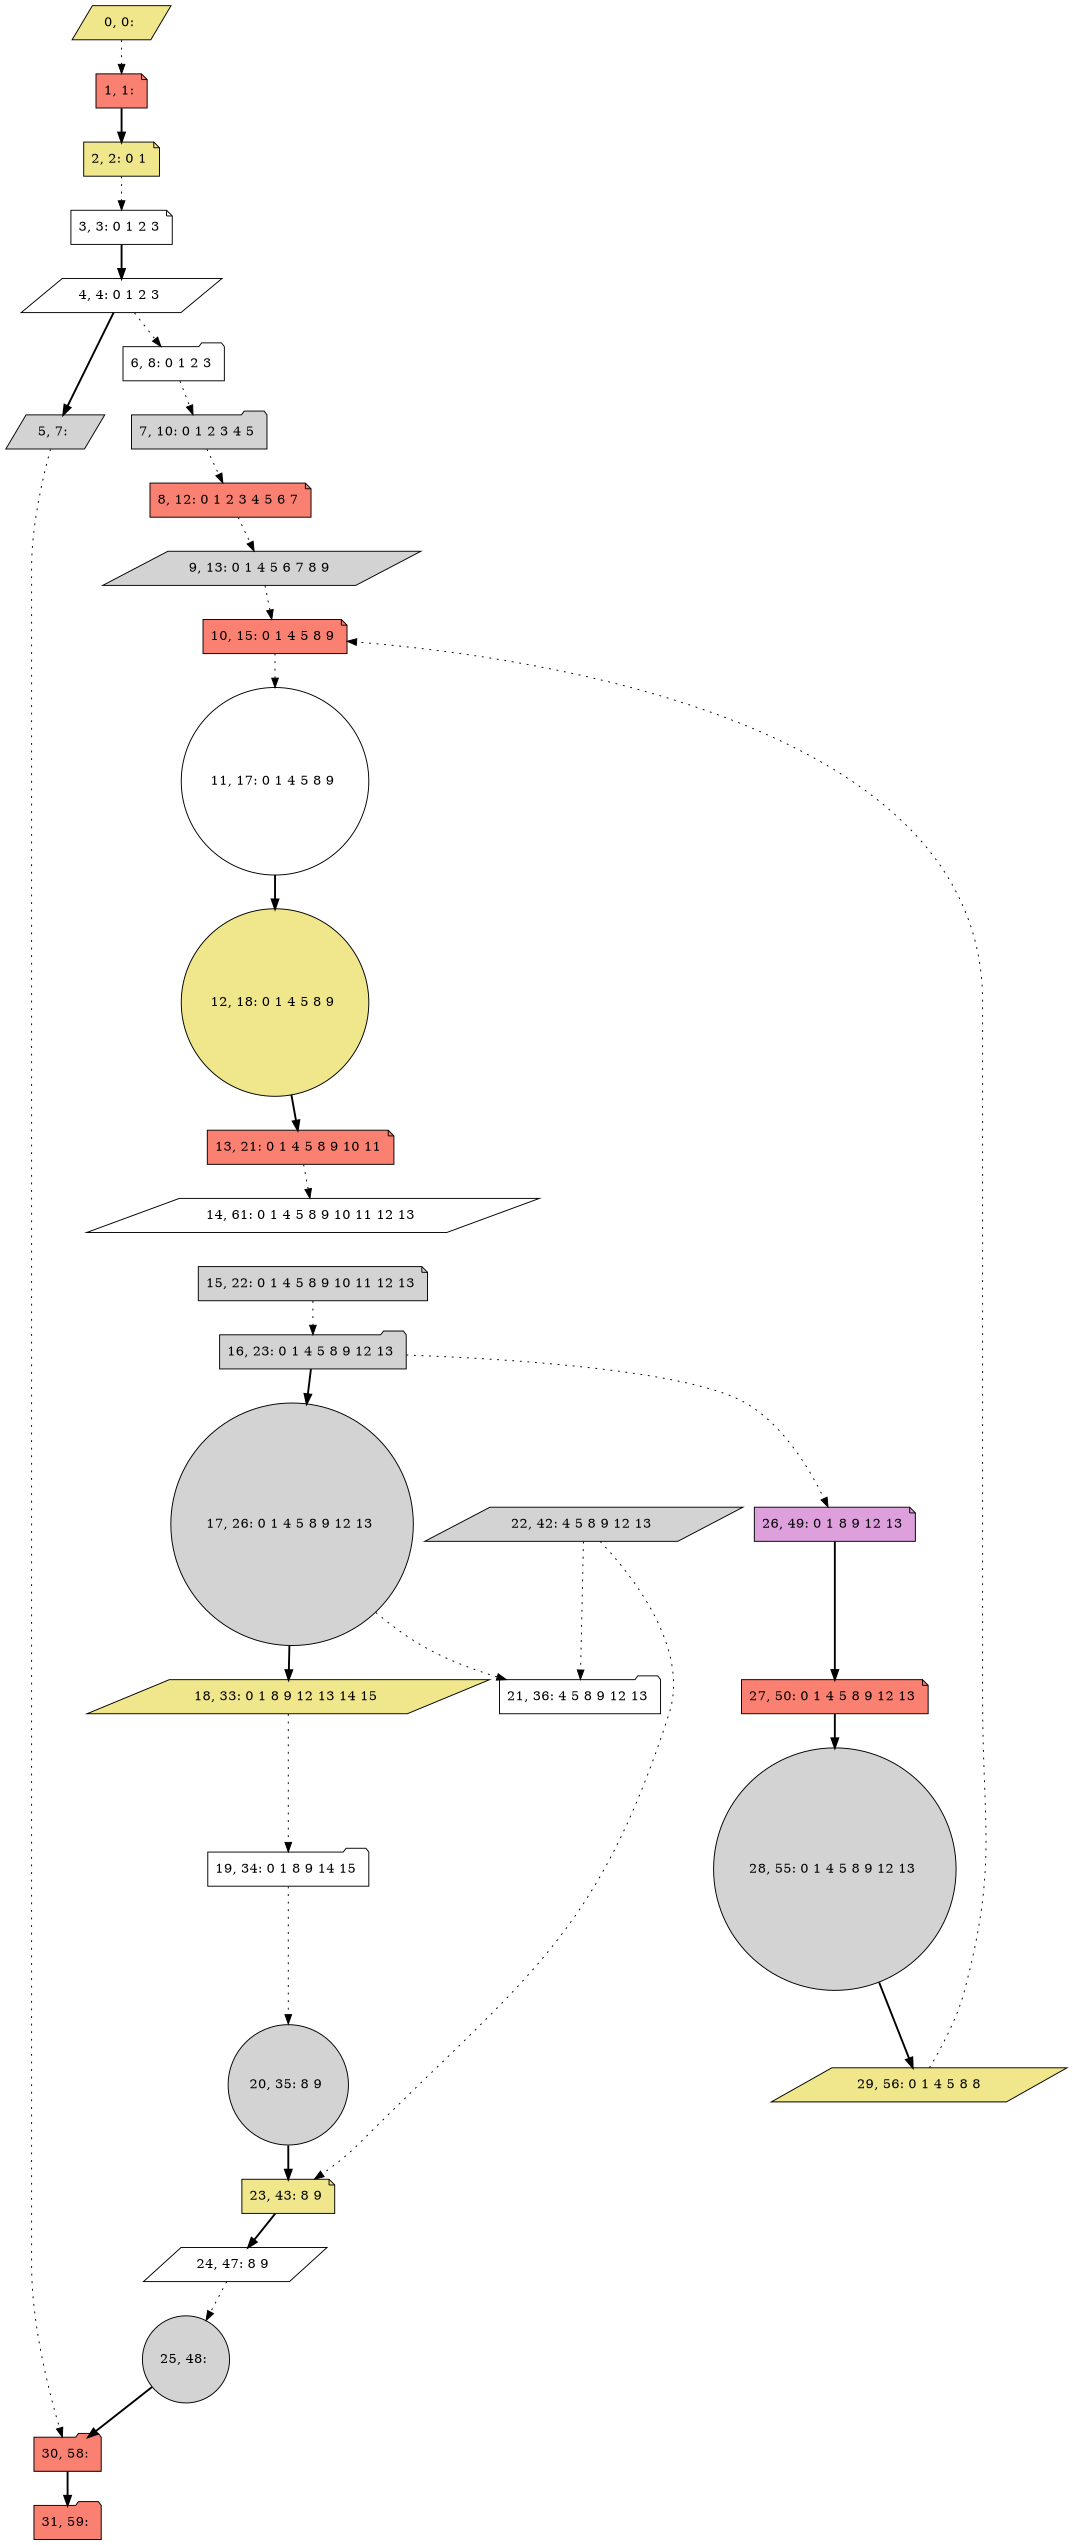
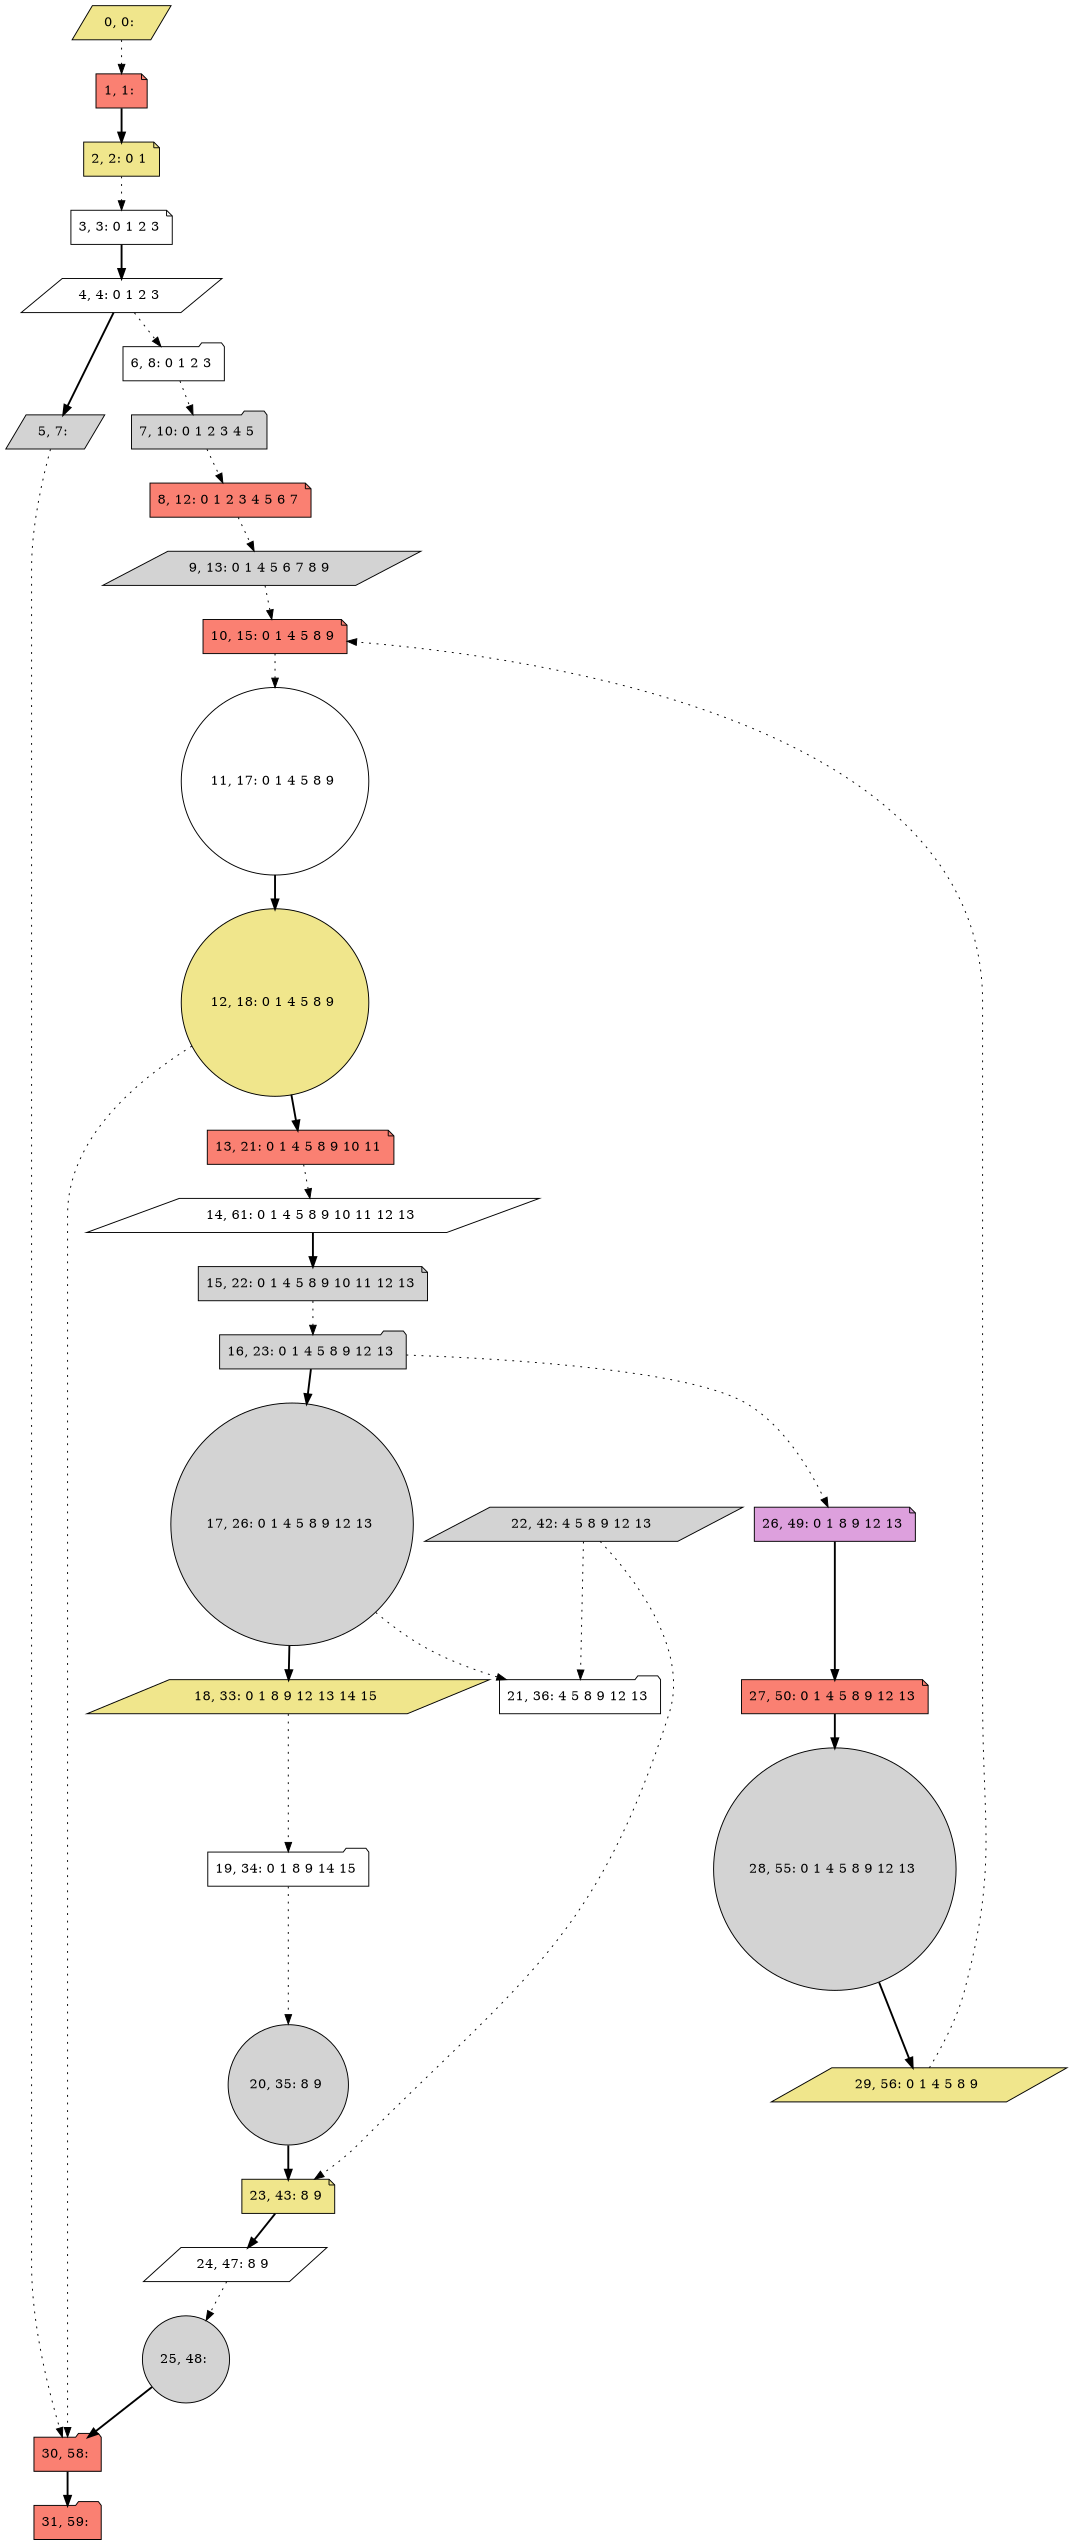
none -> (313, 1245)
none -> (68, 1712)
(919, 2085) -> (919, 2085)
